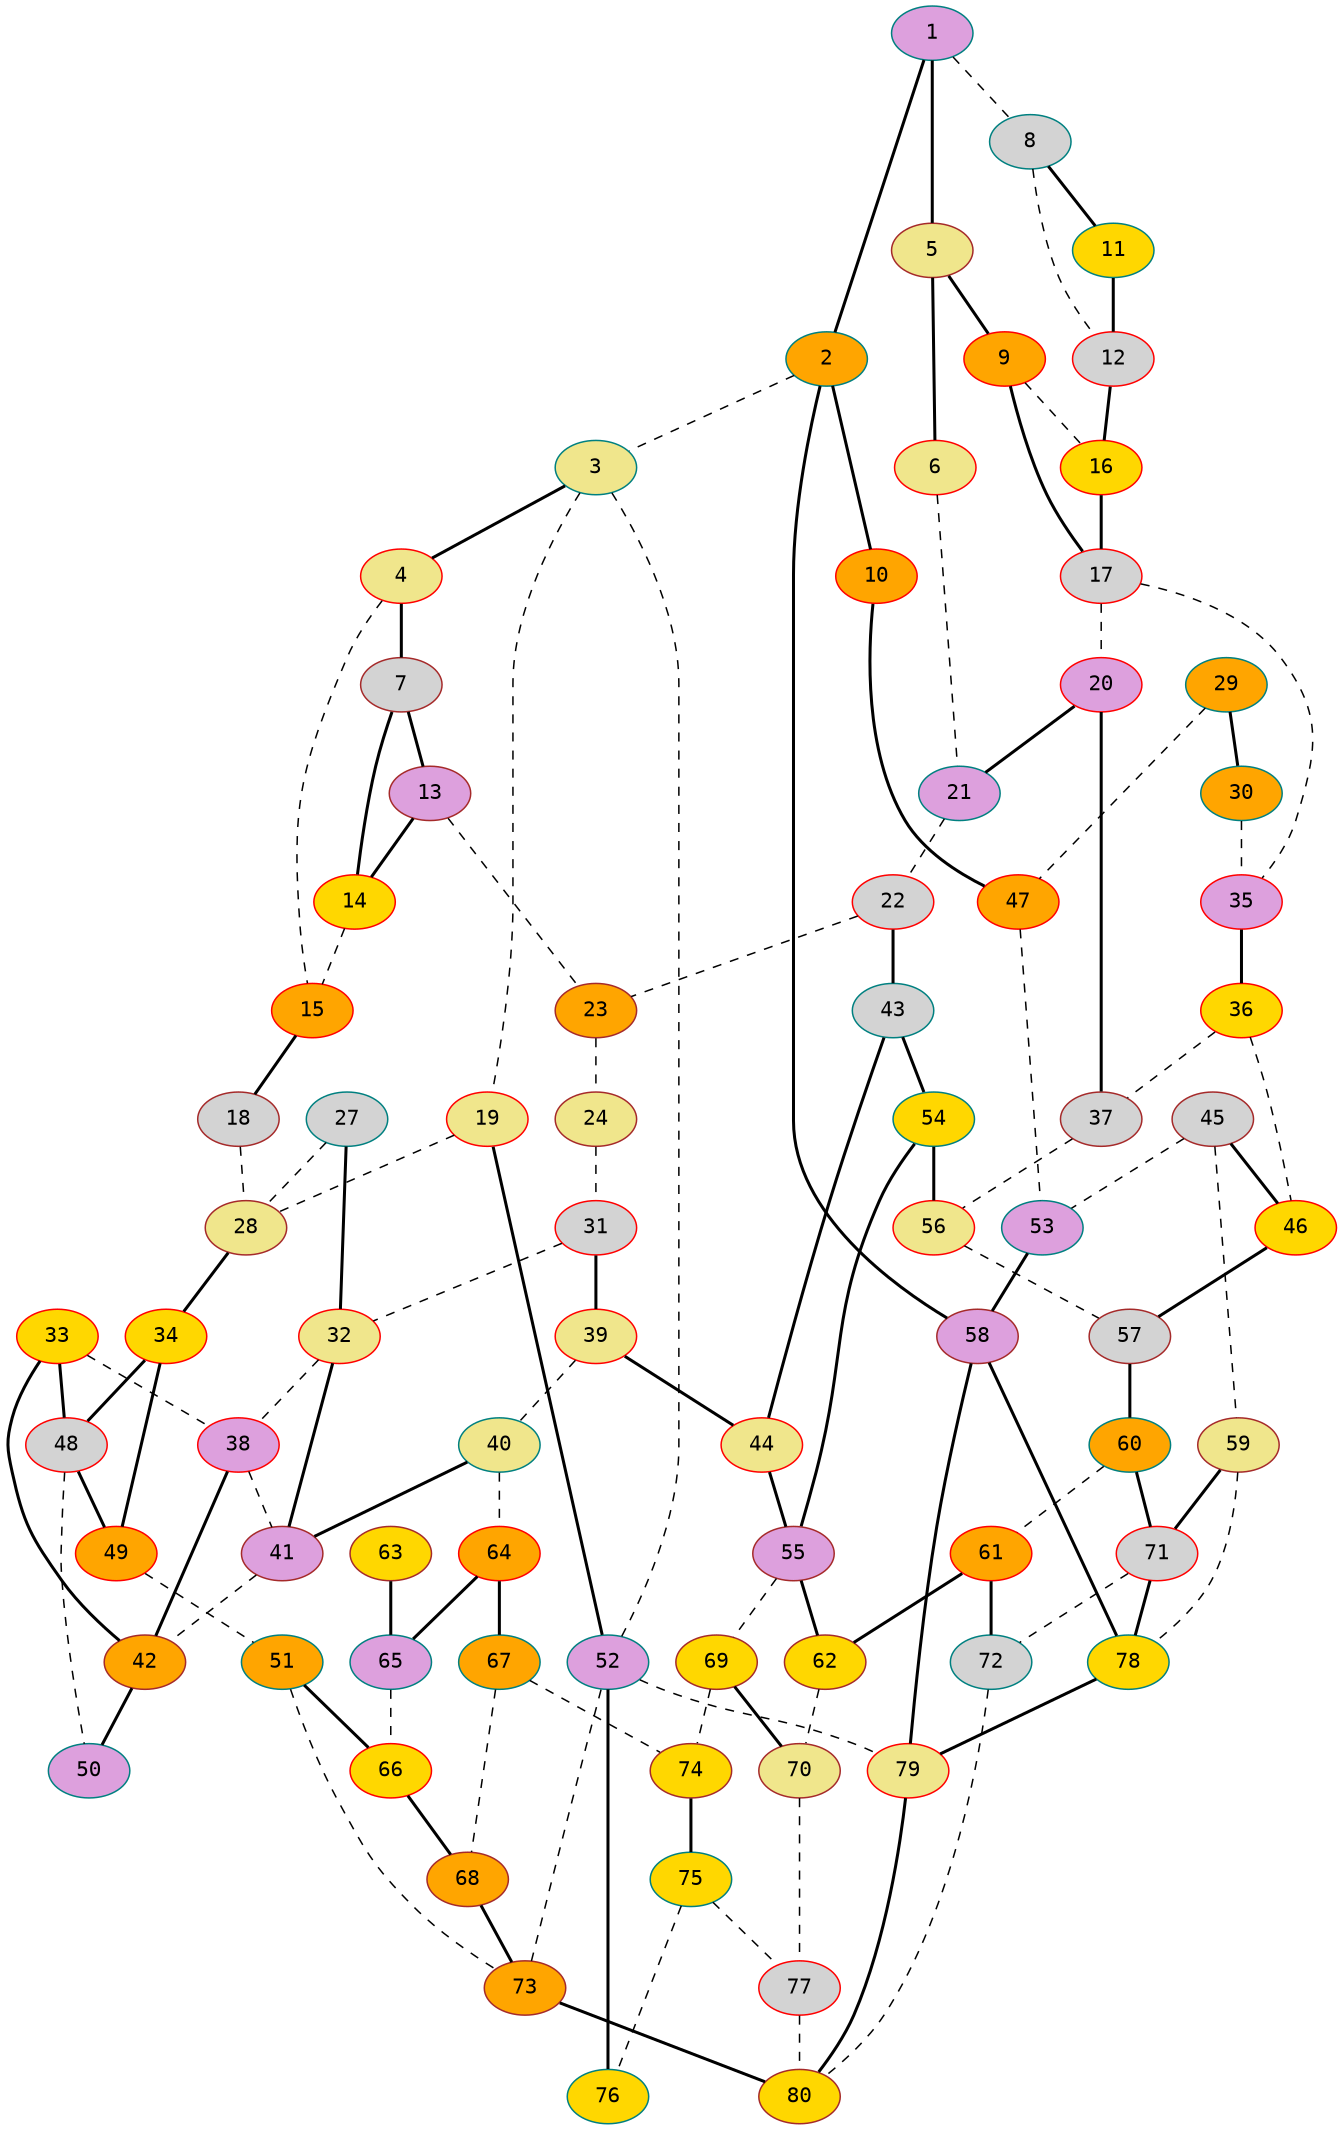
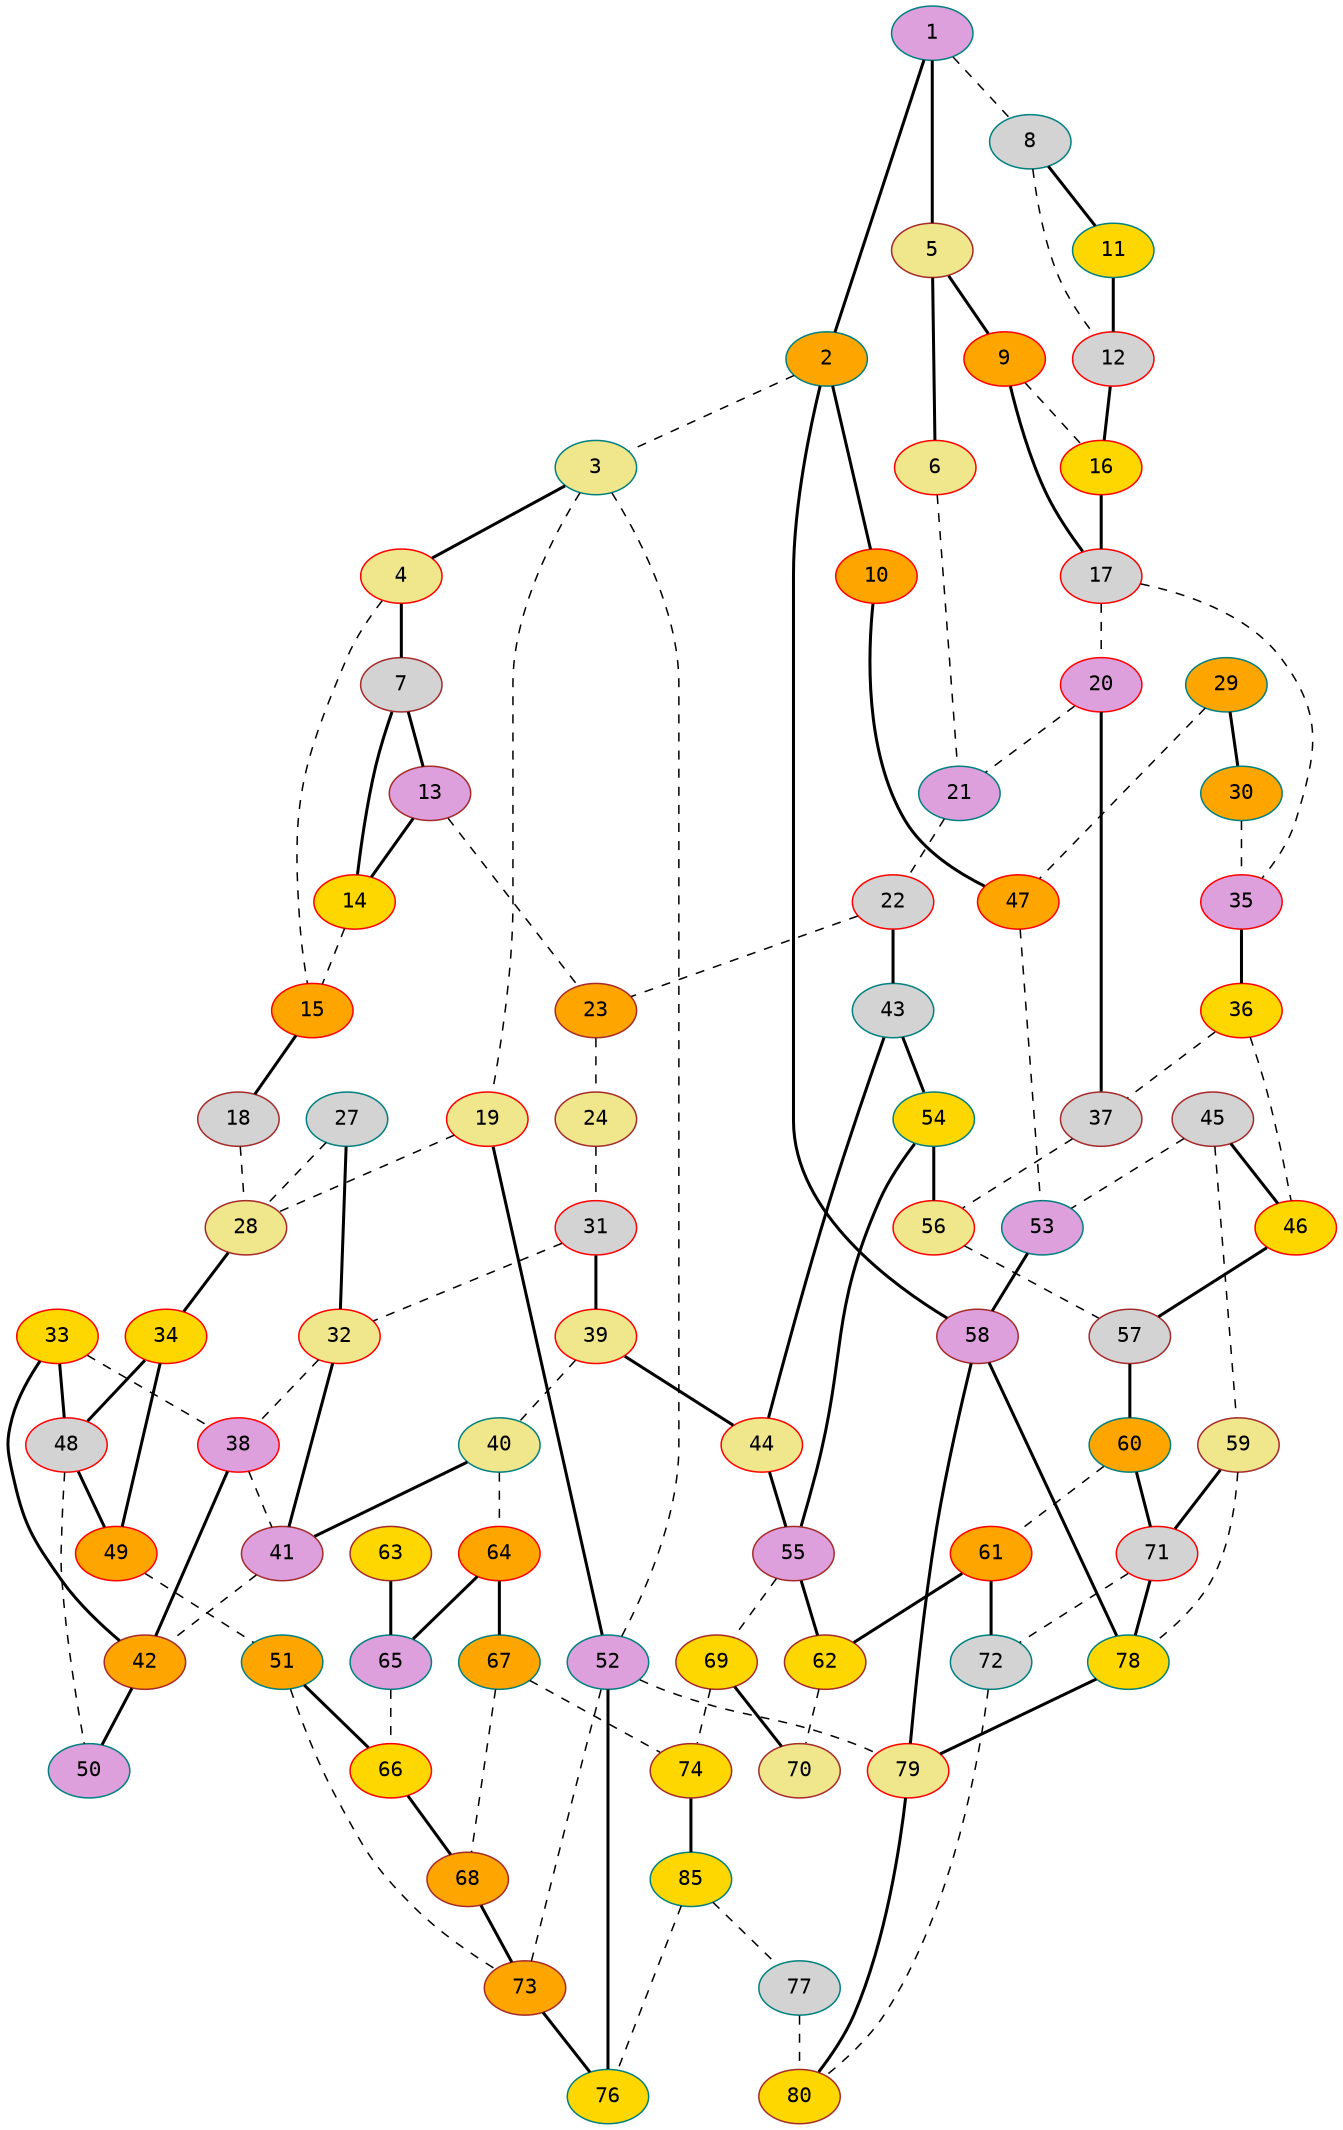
(1030, 739) -> (1030, 739)
(691, 1879) -> (691, 1879)
(800, 1879) -> none
(800, 1988) -> (800, 1988)
(662, 2042) -> (567, 2042)
